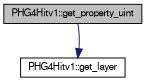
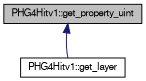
(79, 36) -> (66, 46)
